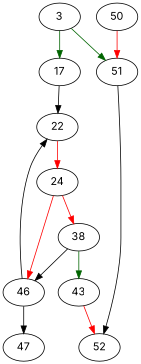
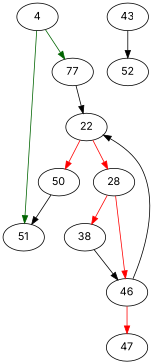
(60, 17) -> (37, 17)
(117, 41) -> (43, 206)
(60, 72) -> (73, 72)
none -> (74, 151)
(57, 182) -> (114, 182)
(121, 207) -> none
(79, 261) -> none
(24, 316) -> (127, 316)
(88, 316) -> (128, 41)
